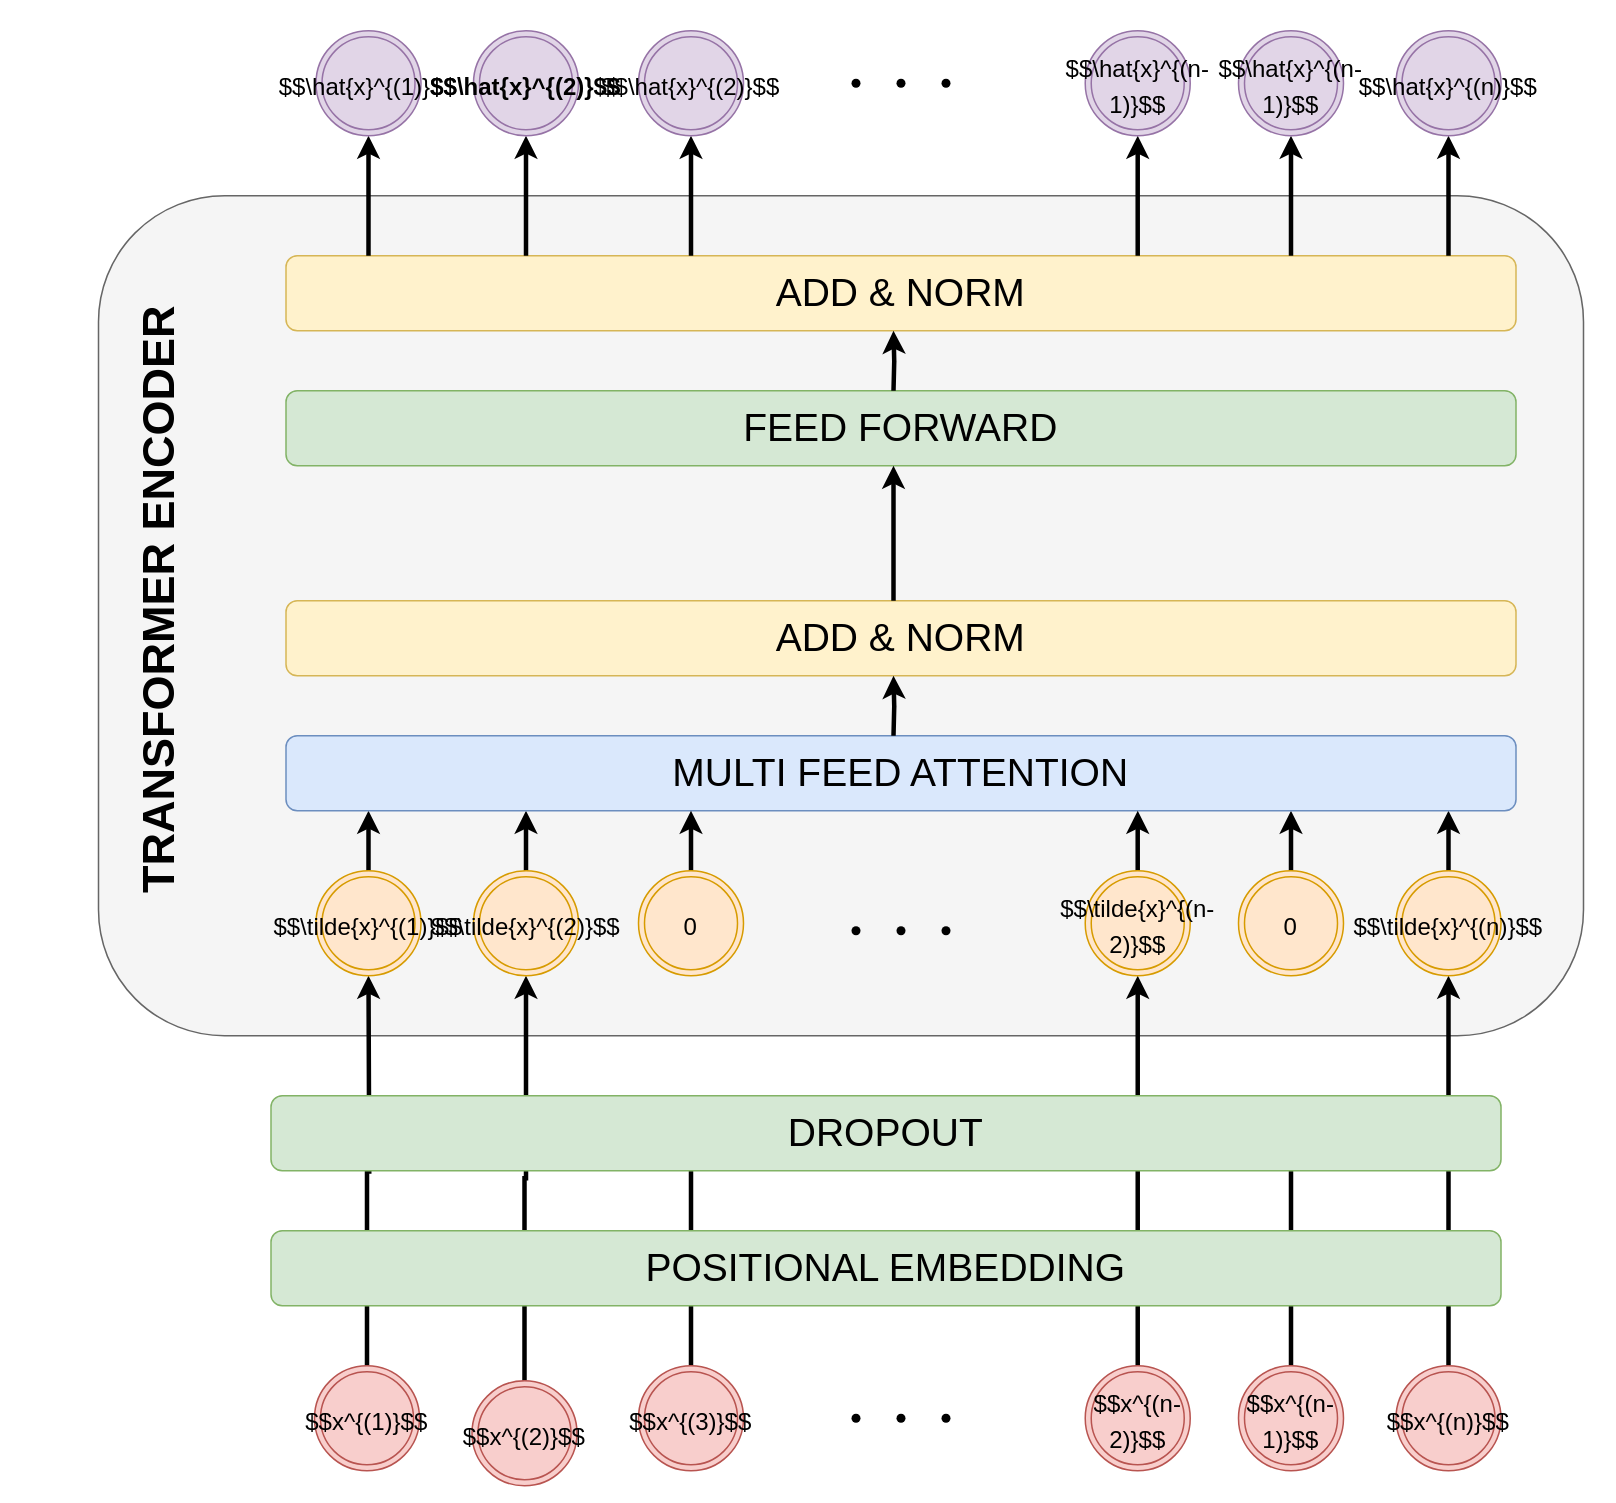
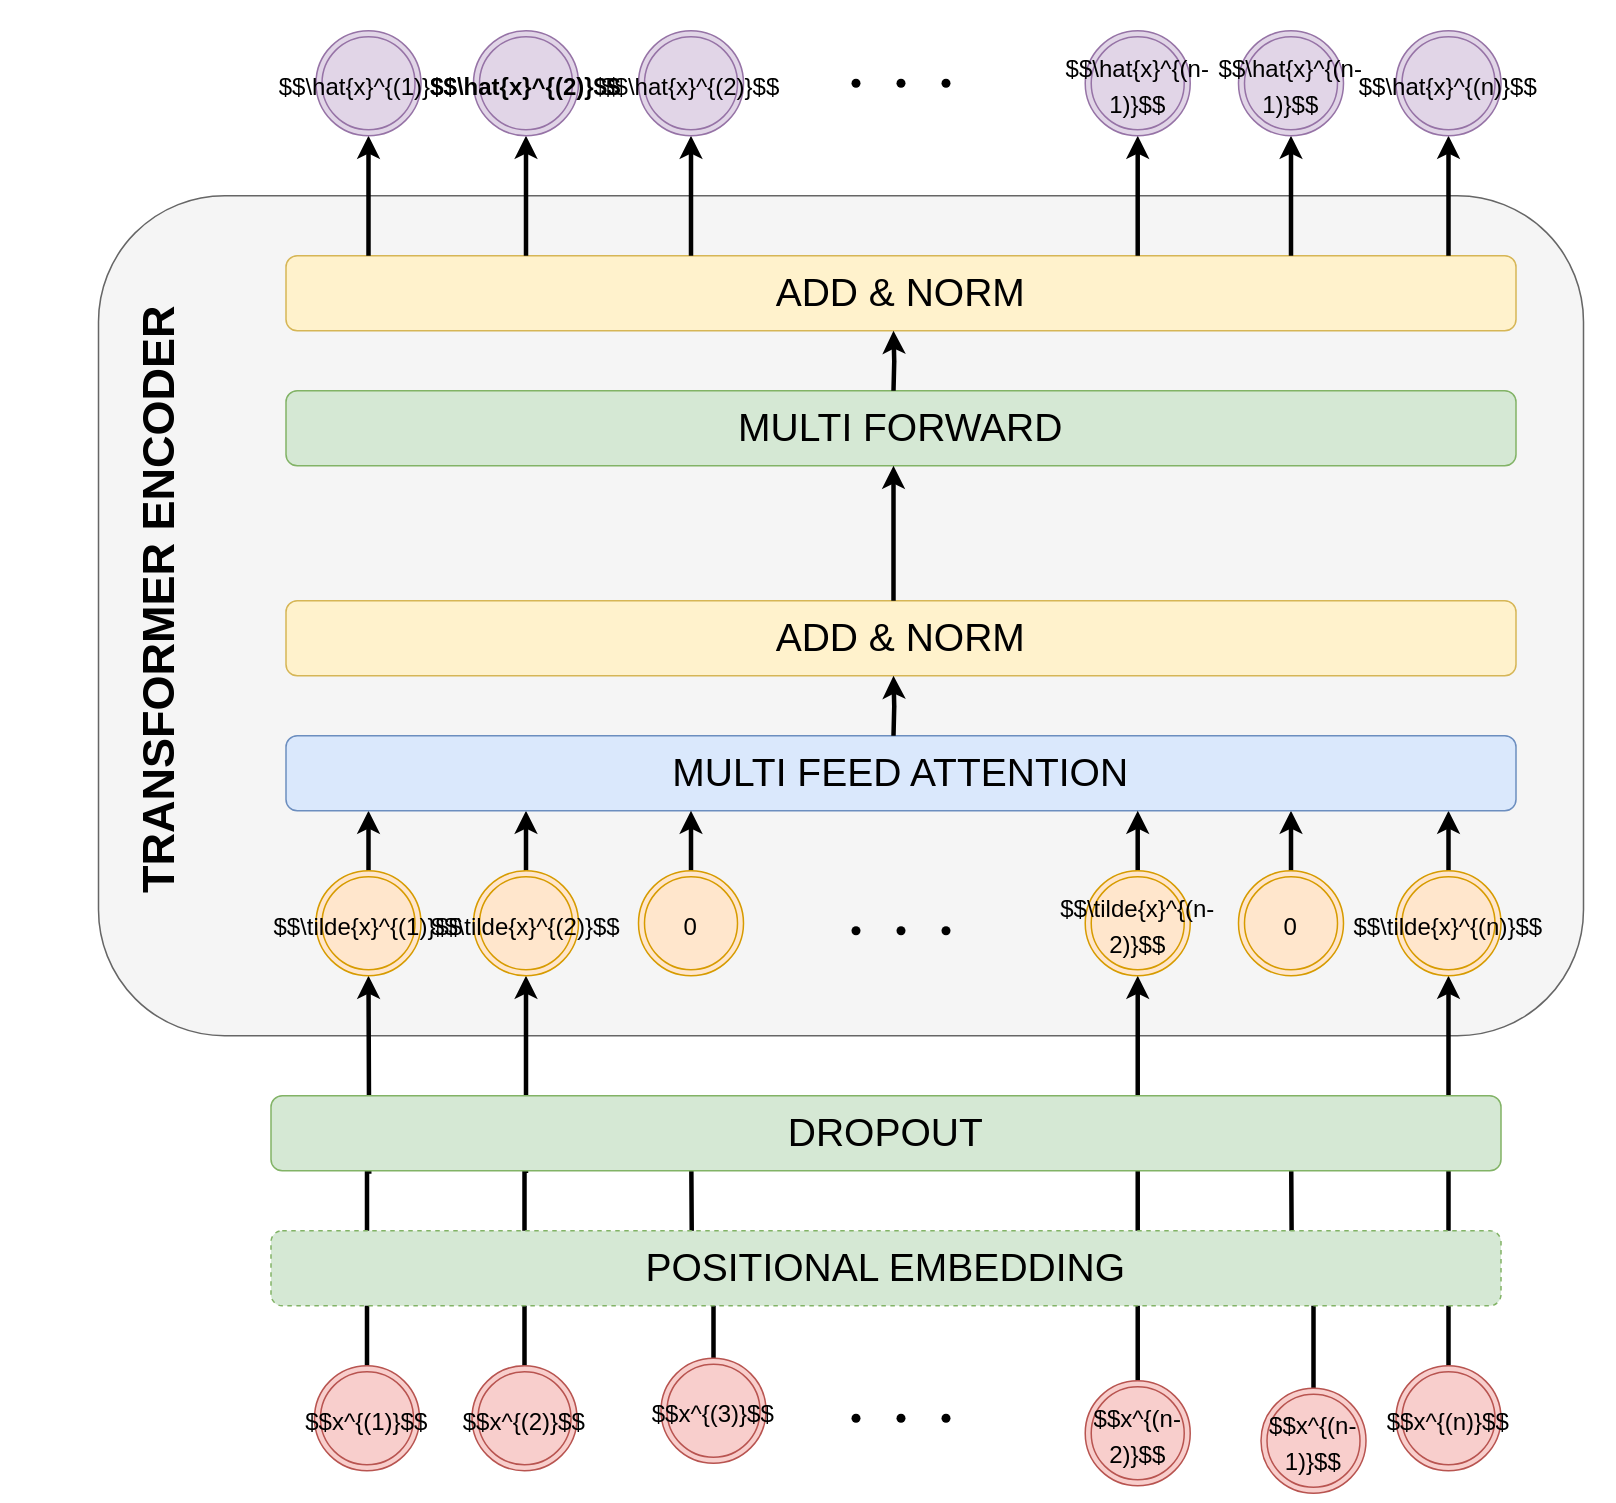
(901, 428) -> (901, 428)
(886, 1268) -> (886, 1268)
(691, 1418) -> (713, 1411)
(1137, 1418) -> (1137, 1433)
(1291, 1418) -> (1313, 1441)
(524, 1433) -> (524, 1418)
